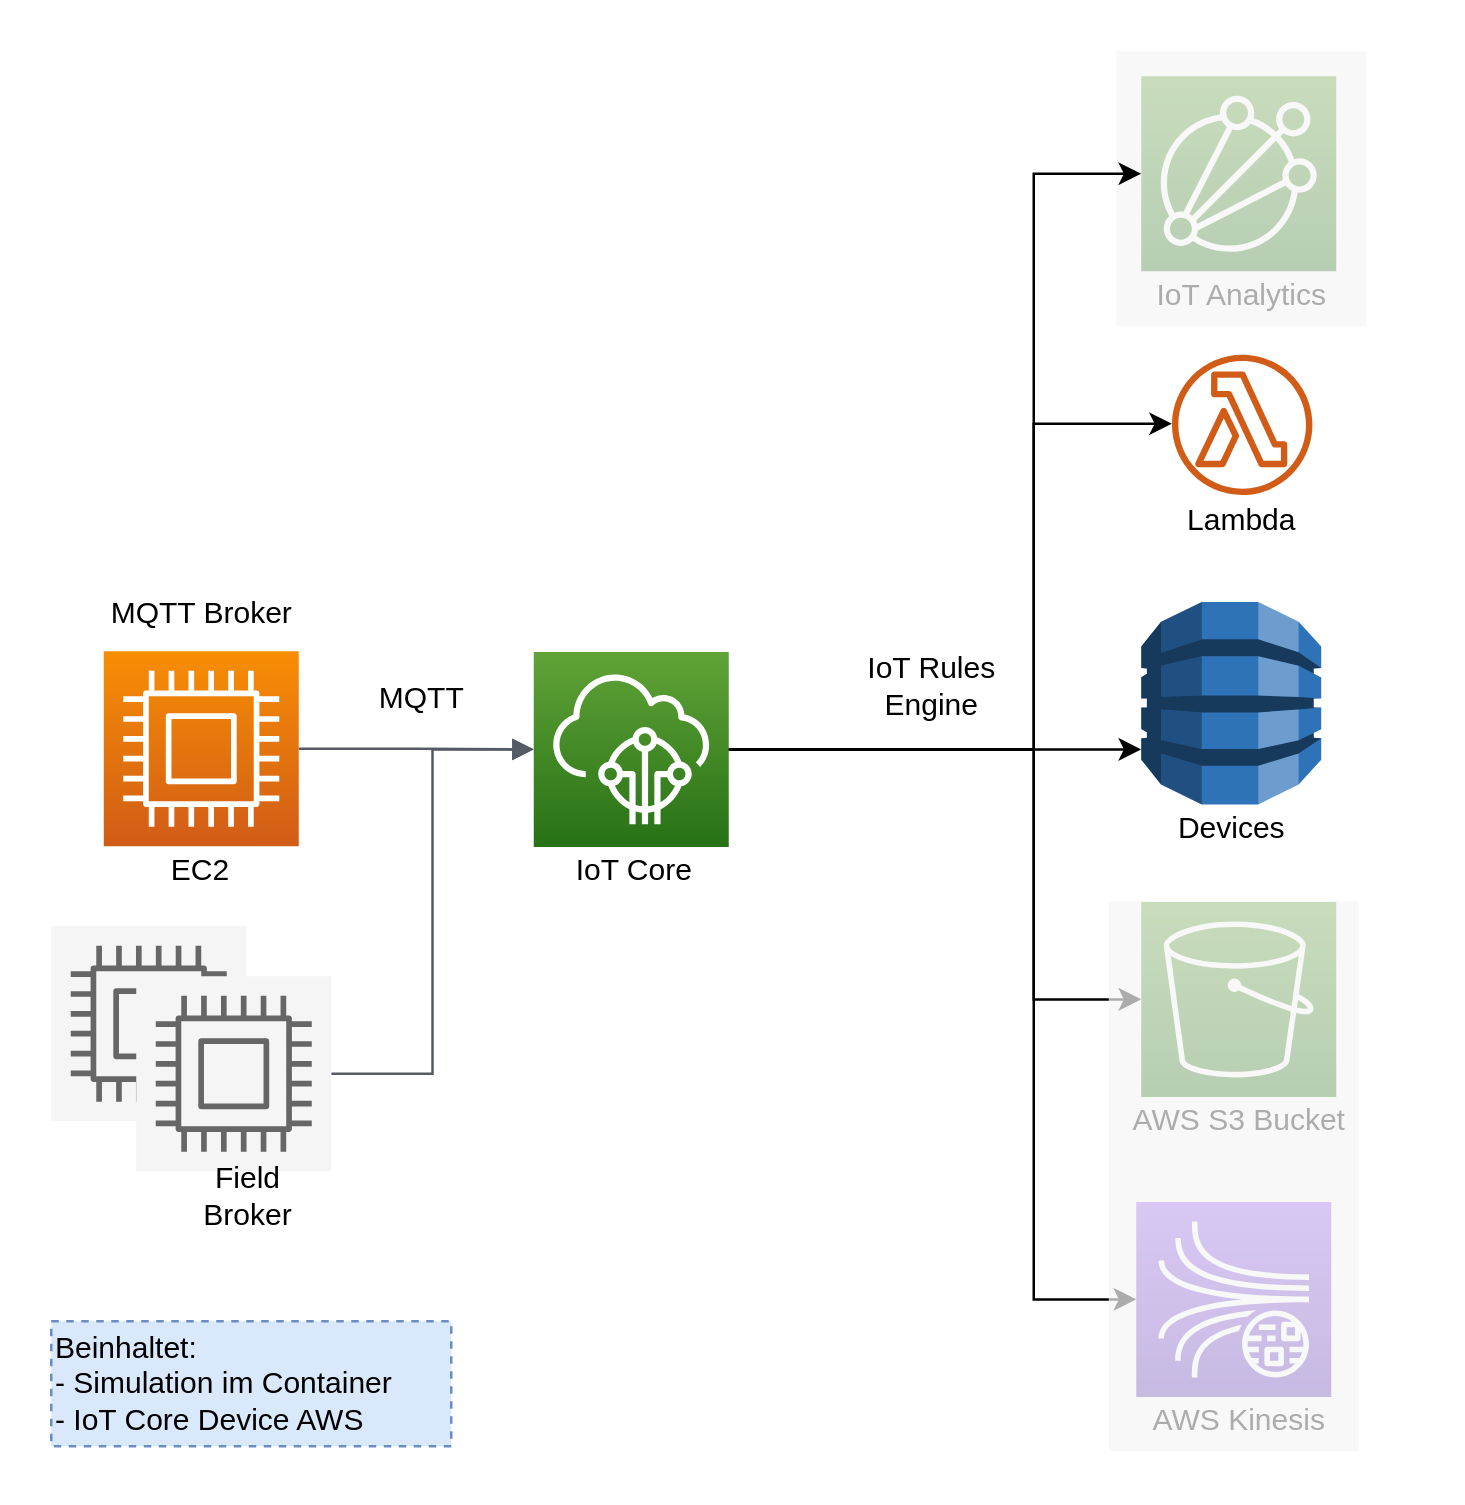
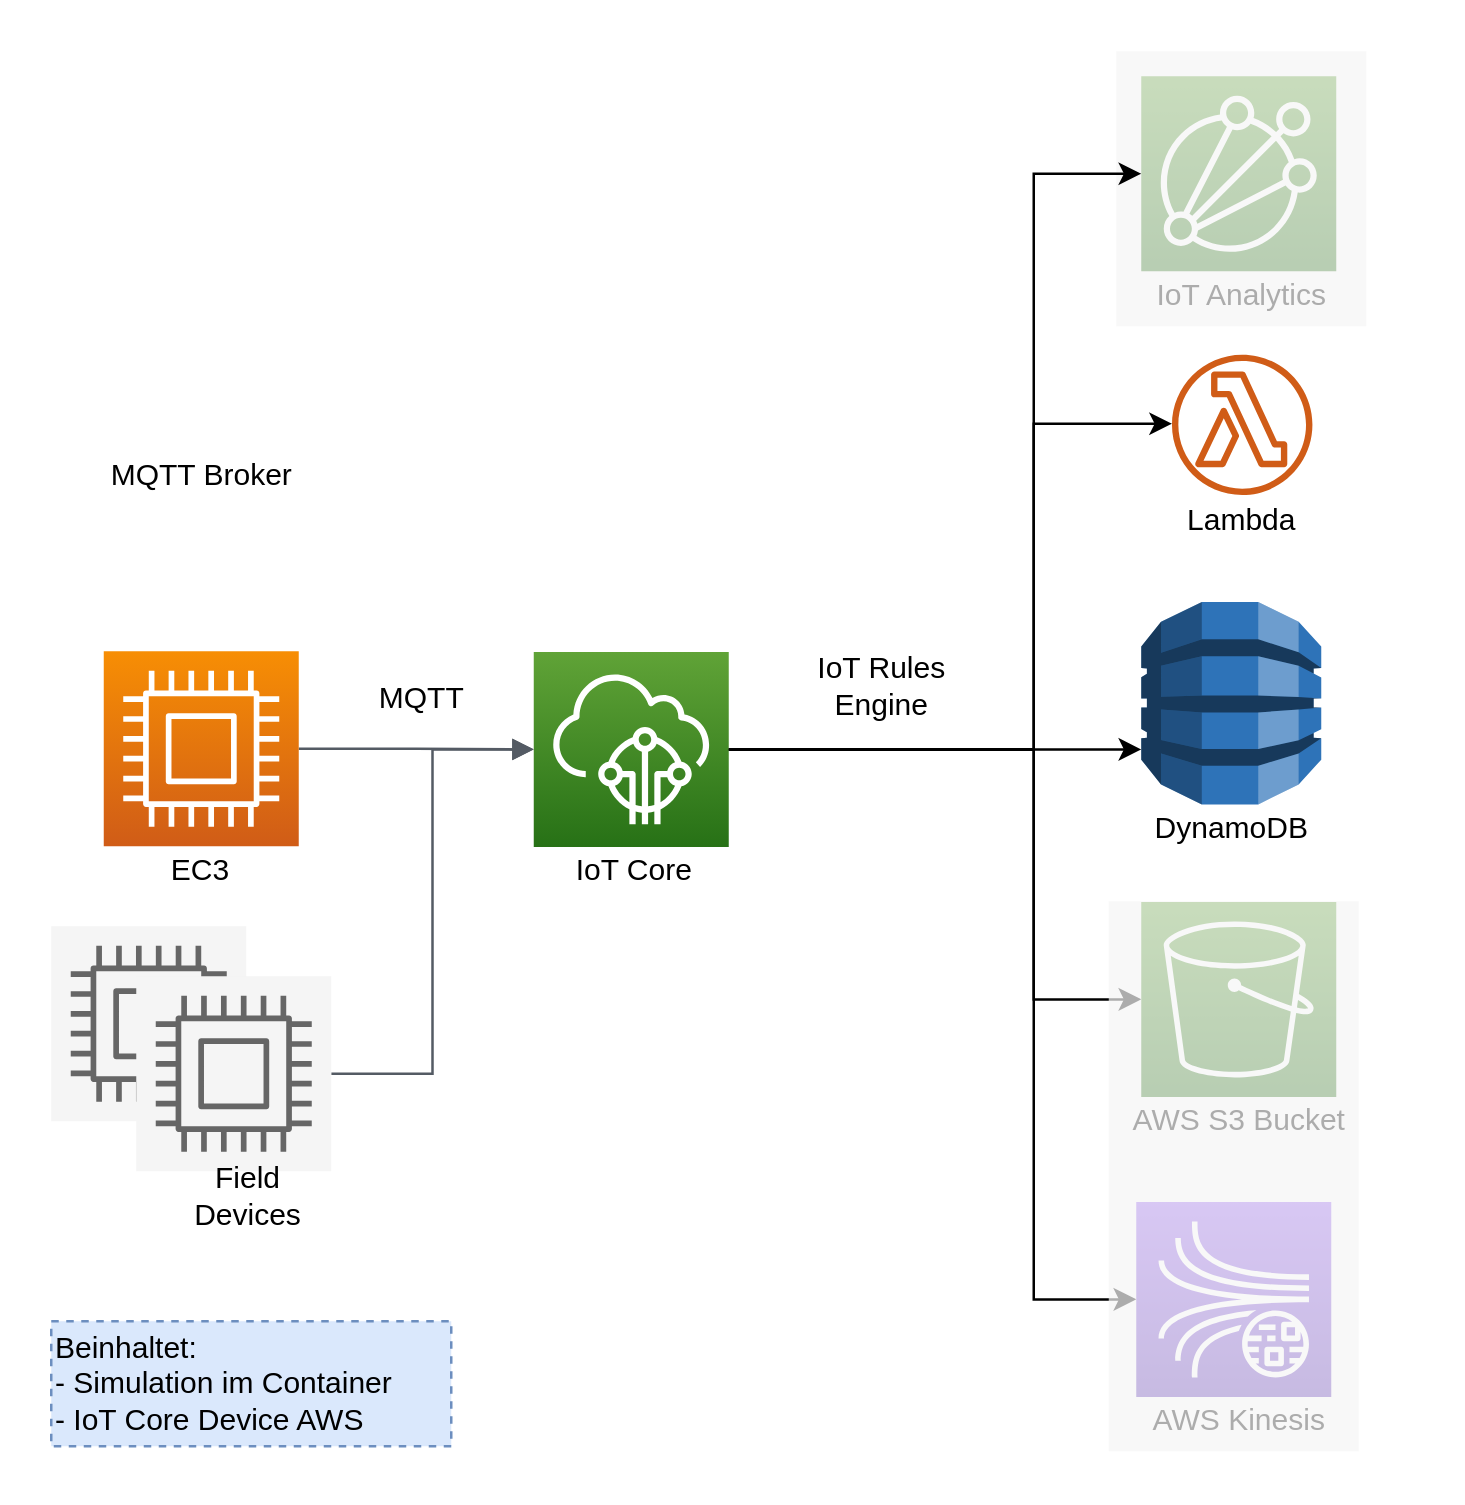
(201, 613) -> (201, 475)
(931, 687) -> (881, 687)
(1233, 829) -> (1233, 829)
(201, 871) -> (201, 871)
(249, 1196) -> (249, 1196)
